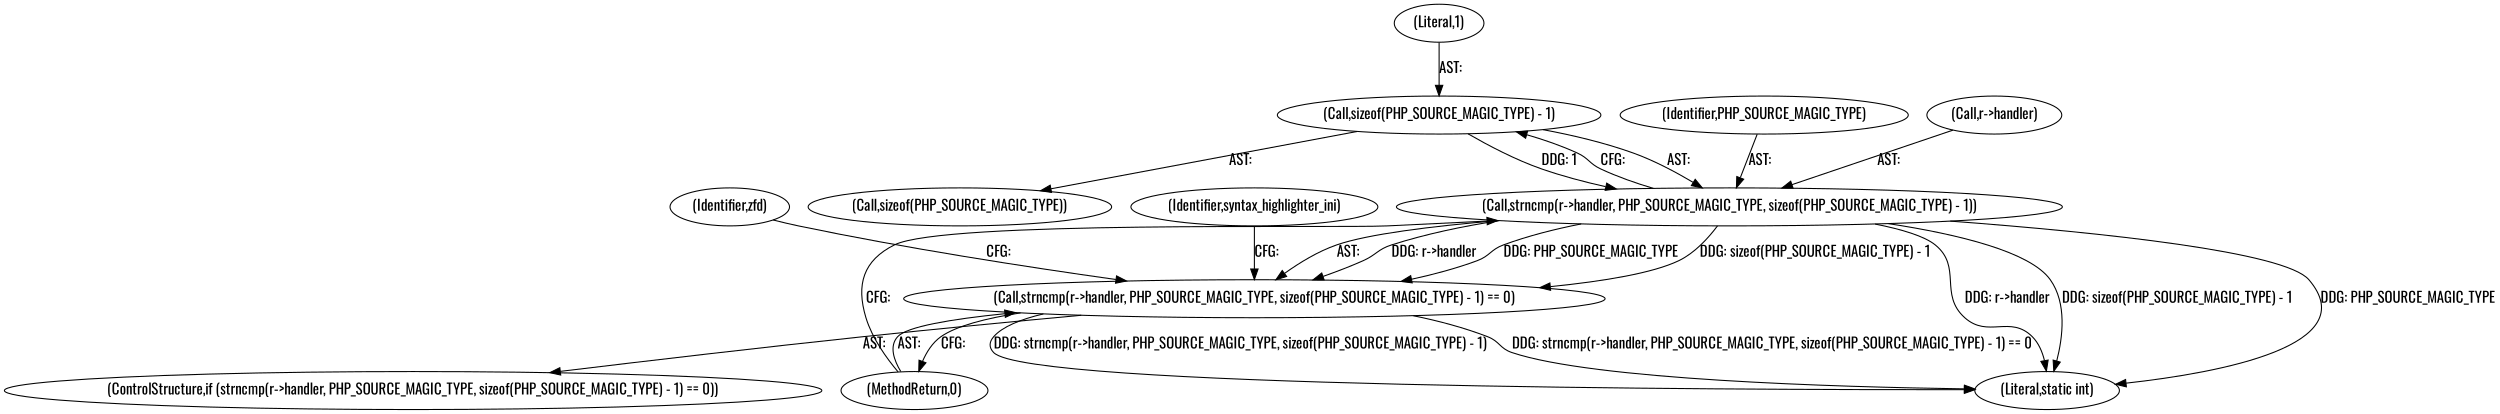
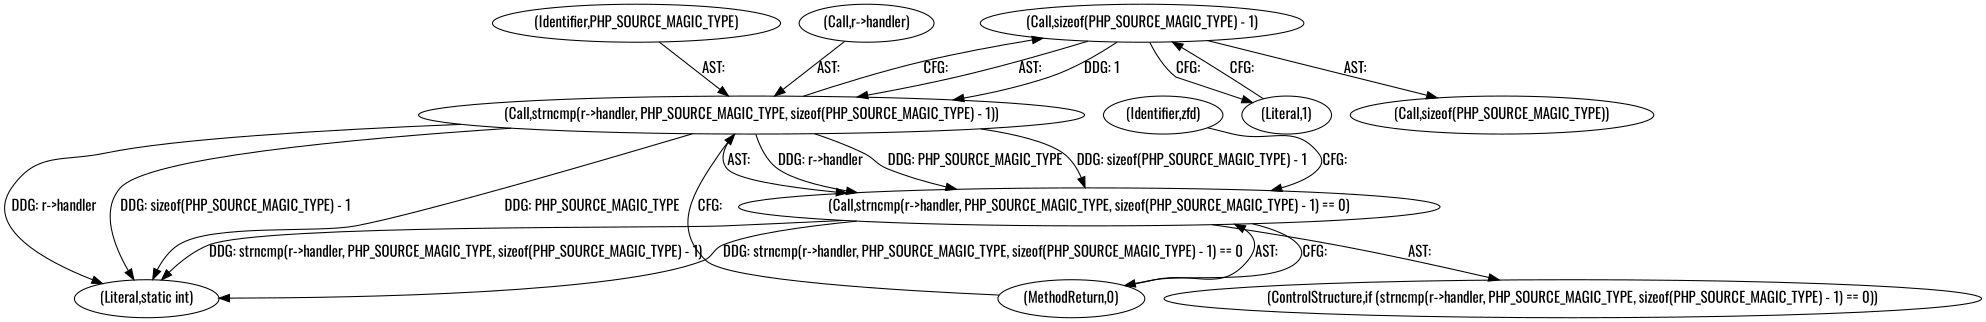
(1452, 69) -> (1244, 69)
none -> (1188, 81)
(1254, 207) -> none
